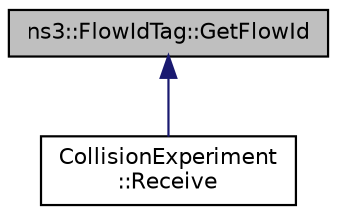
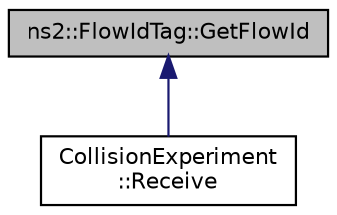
(168, 33) -> (168, 33)
